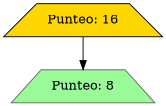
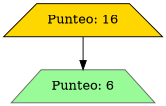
(83, 86) -> (83, 86)
